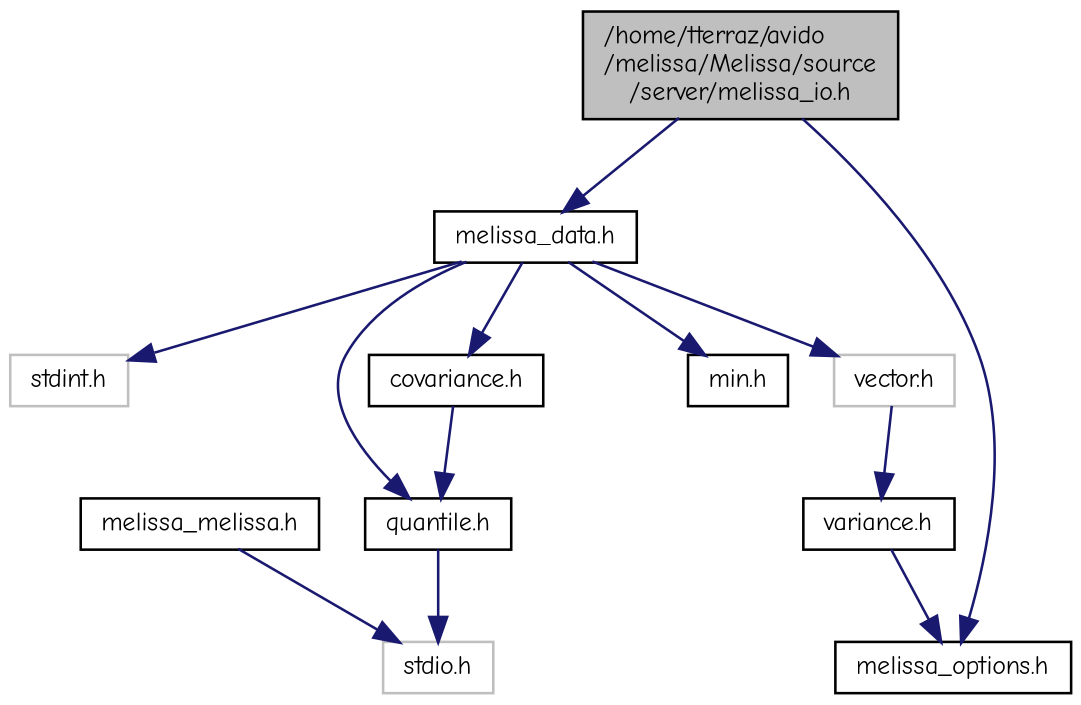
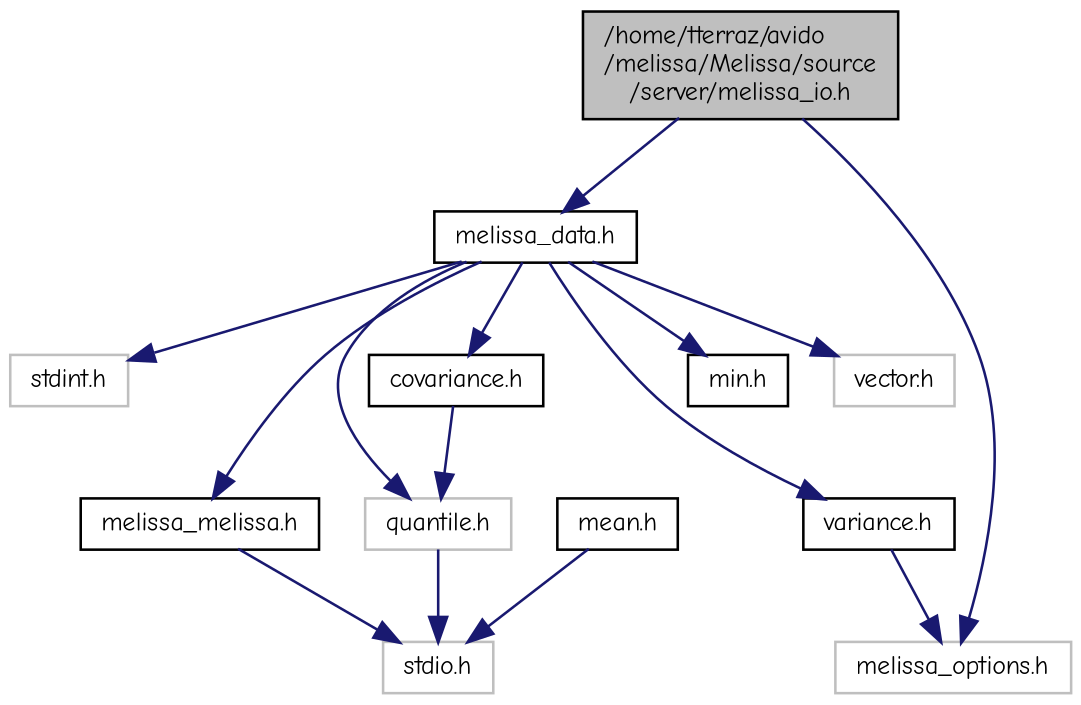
none -> (329, 352)
(888, 440) -> (656, 397)
(438, 524) -> (438, 524)
none -> (618, 524)
(953, 668) -> (953, 668)
